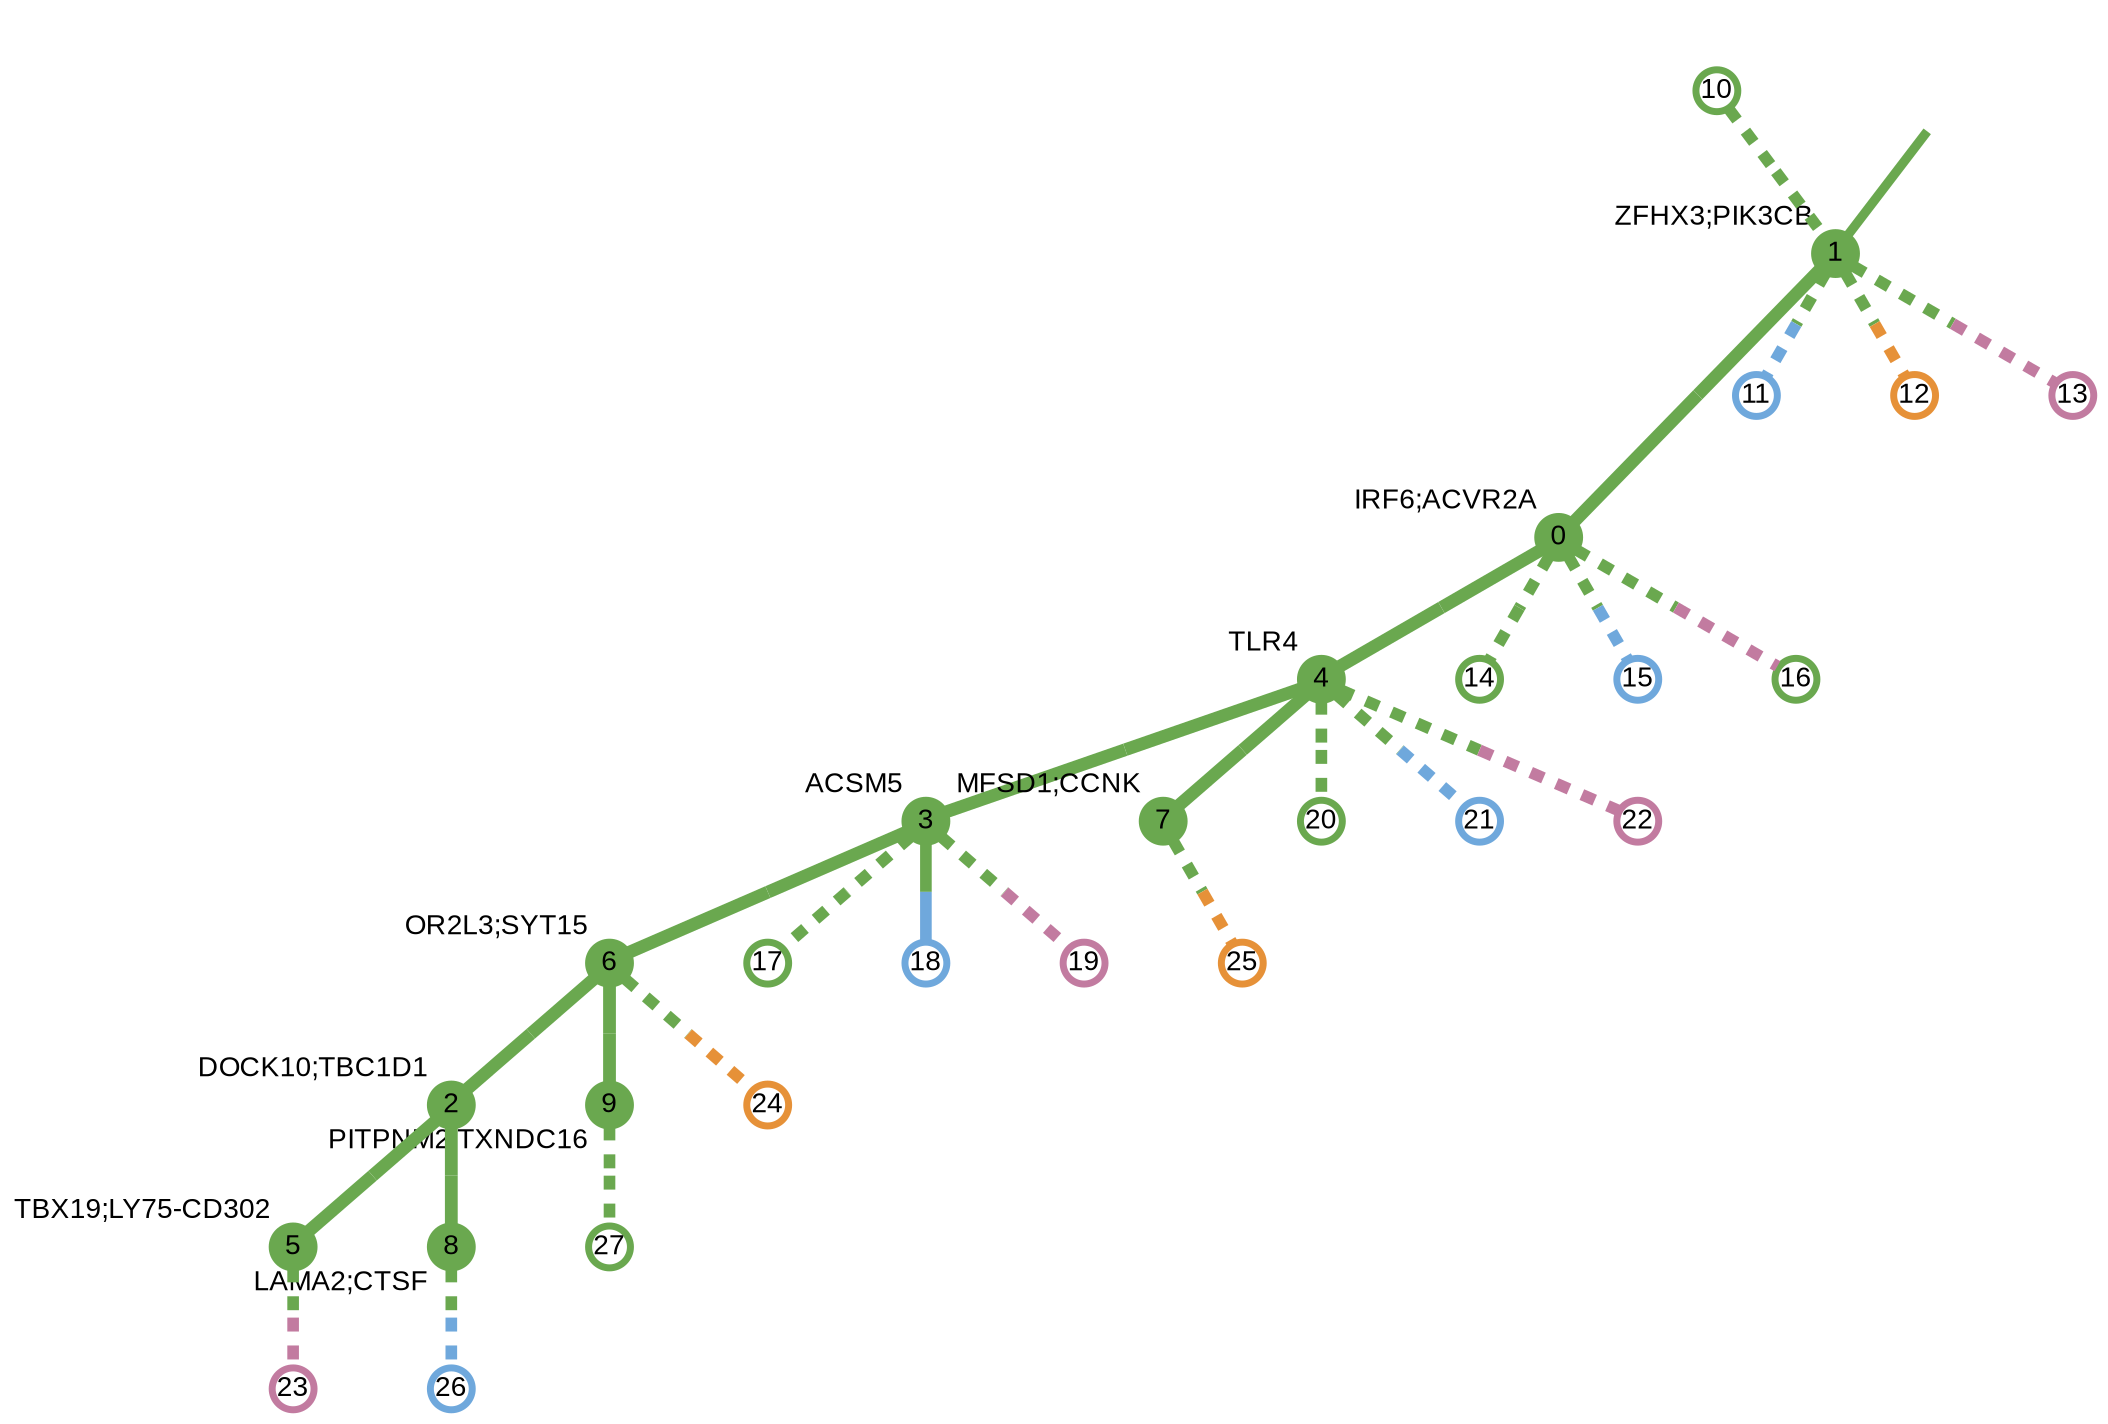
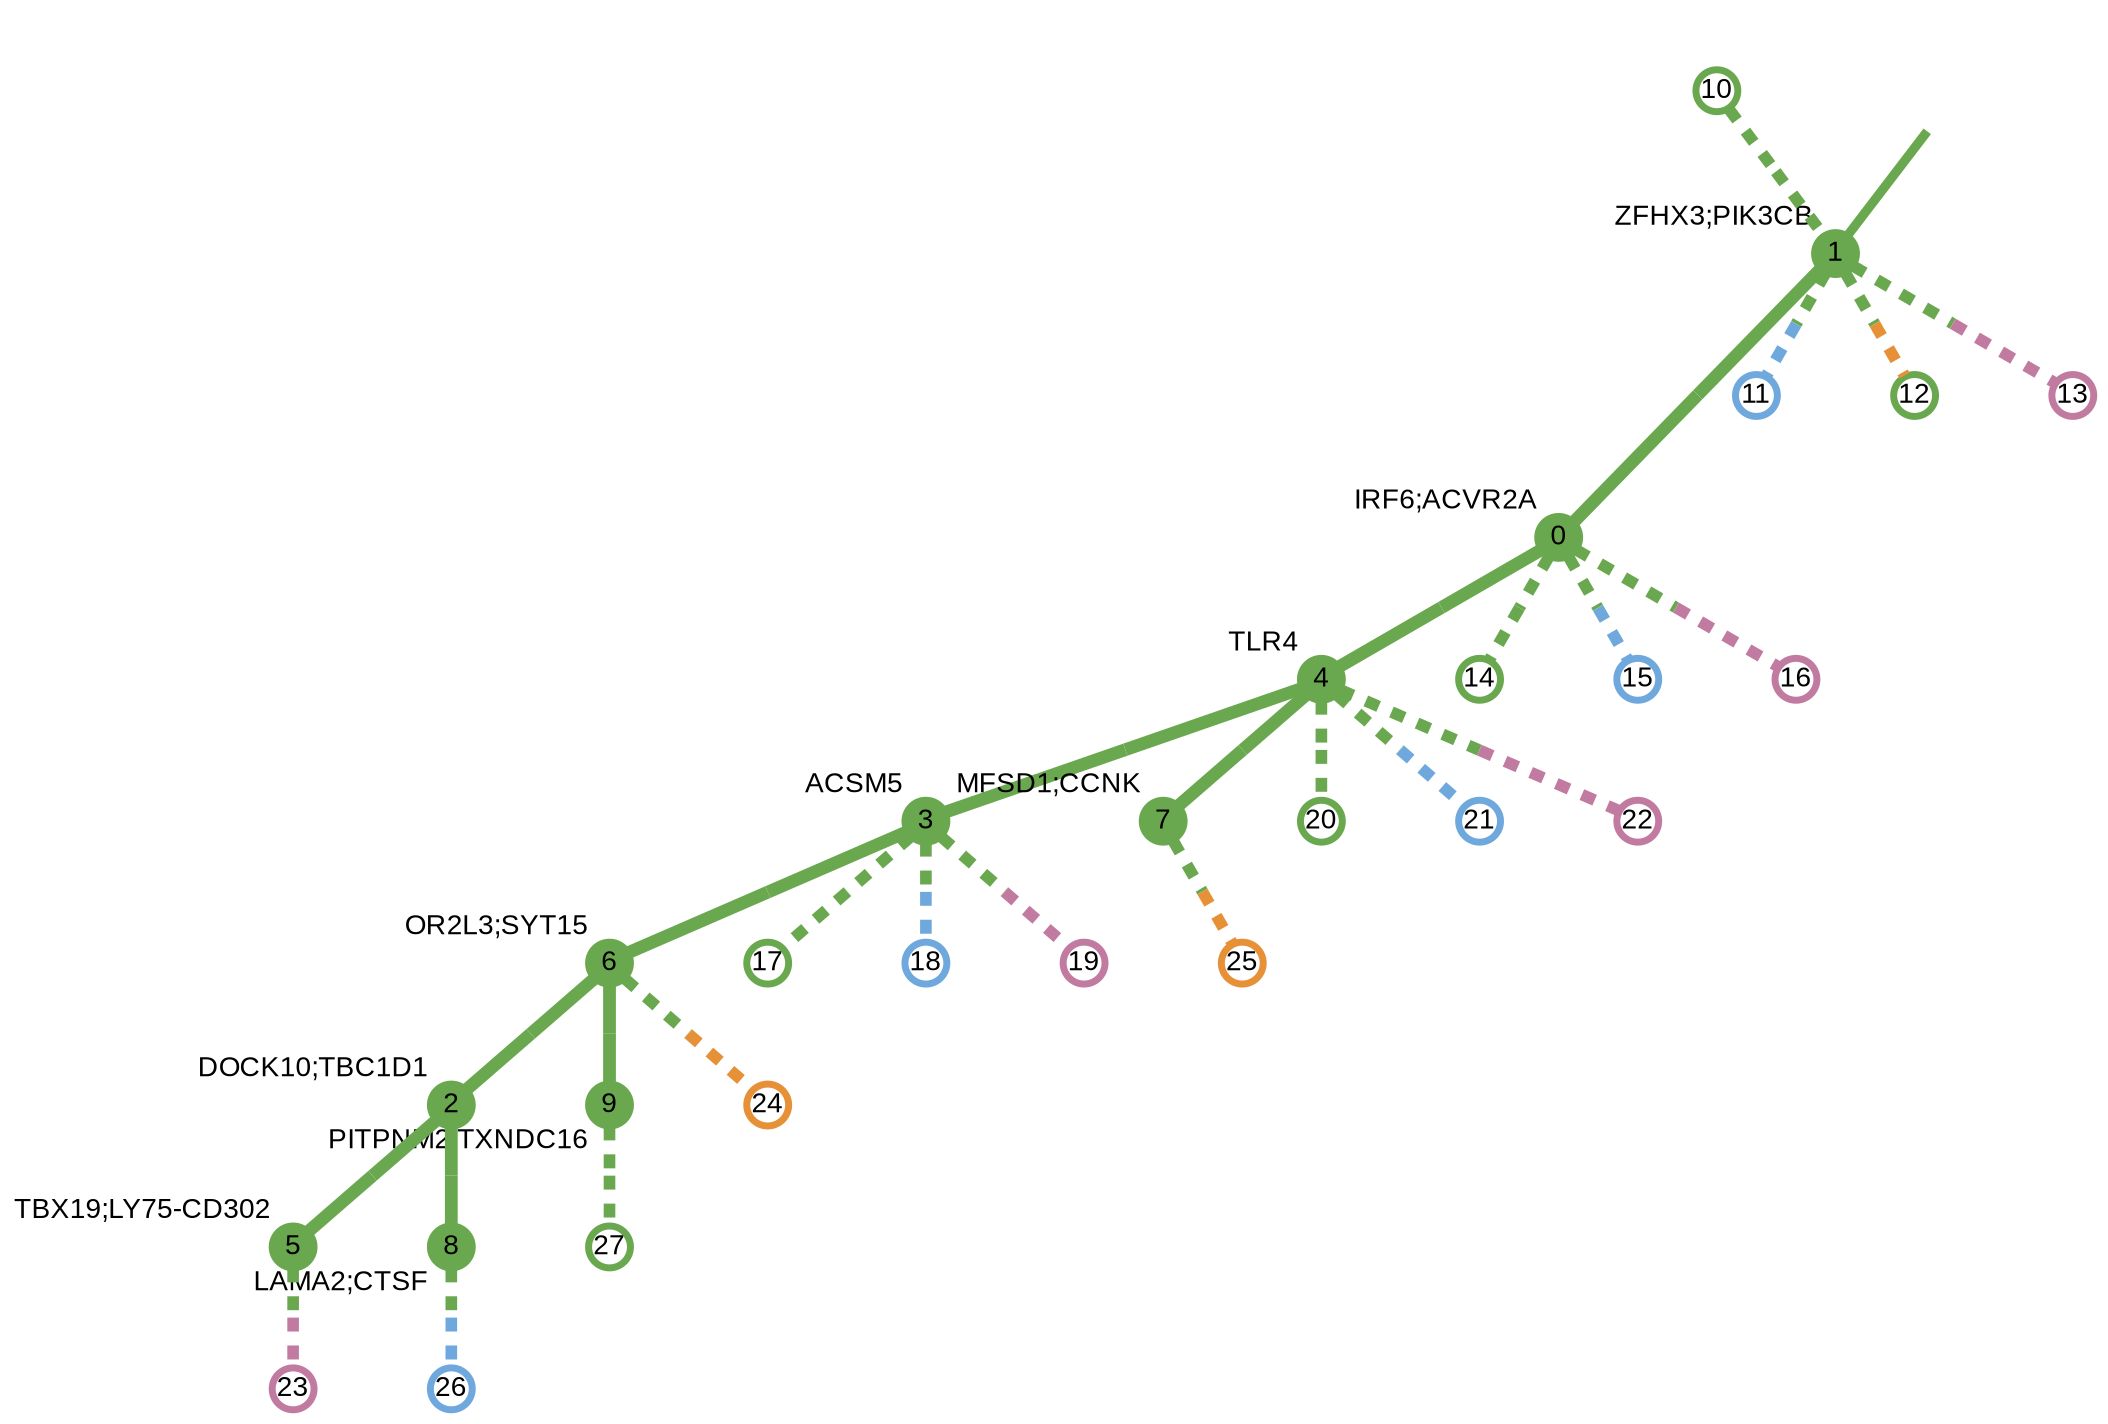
(1915, 395) -> (1915, 395)
(1796, 679) -> (1796, 679)
(926, 892) -> (926, 892)
